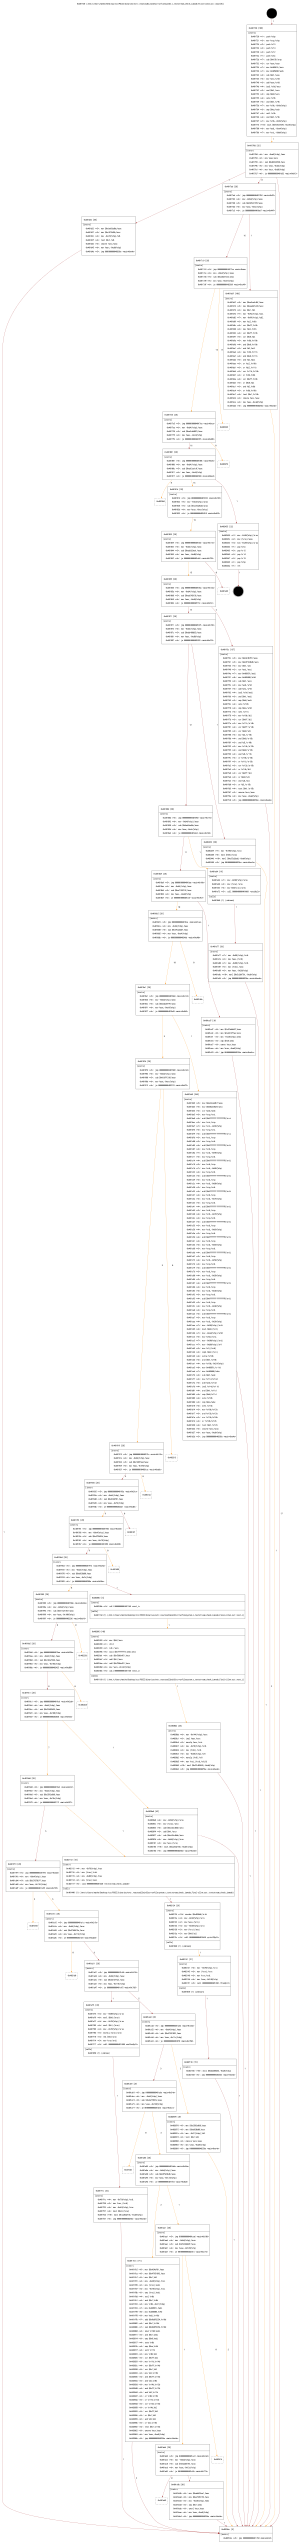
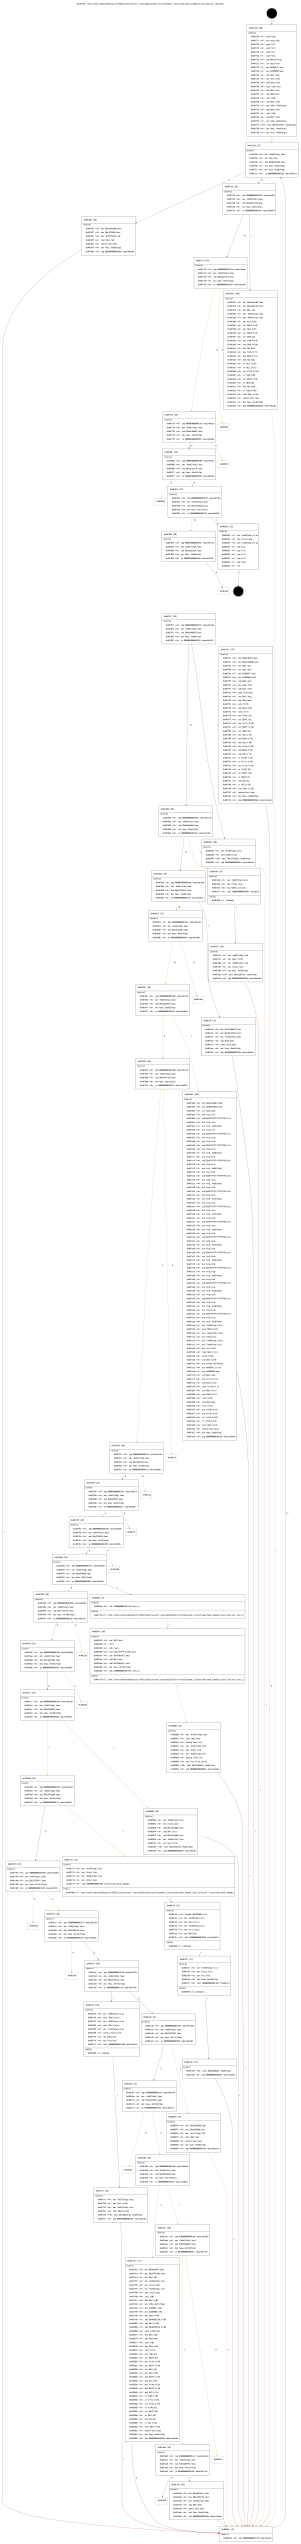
(230, 499) -> (214, 520)
(189, 591) -> none
(279, 1353) -> (285, 1356)
